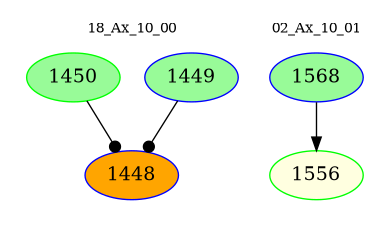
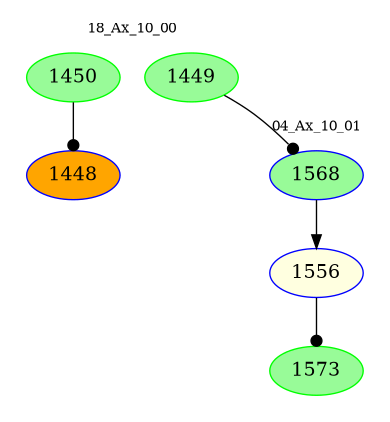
(316, 29) -> (316, 127)
(192, 77) -> (192, 77)
(165, 121) -> (268, 125)
(316, 175) -> (316, 273)
none -> (316, 371)
